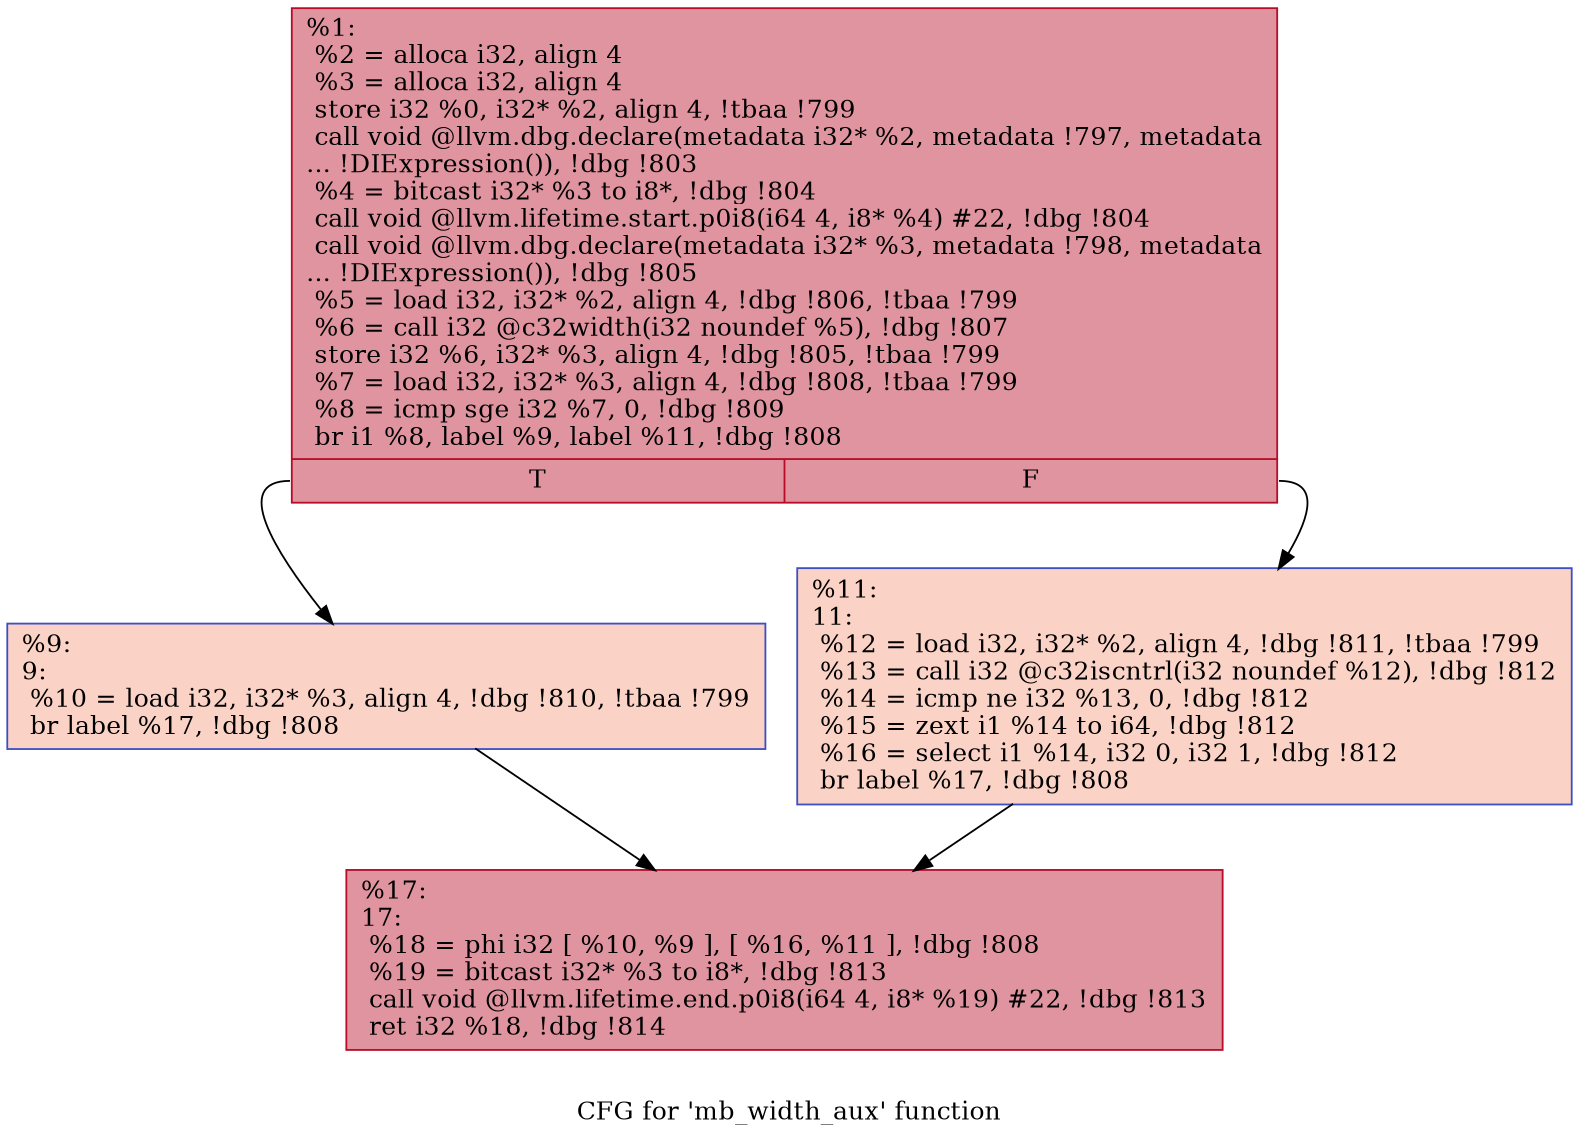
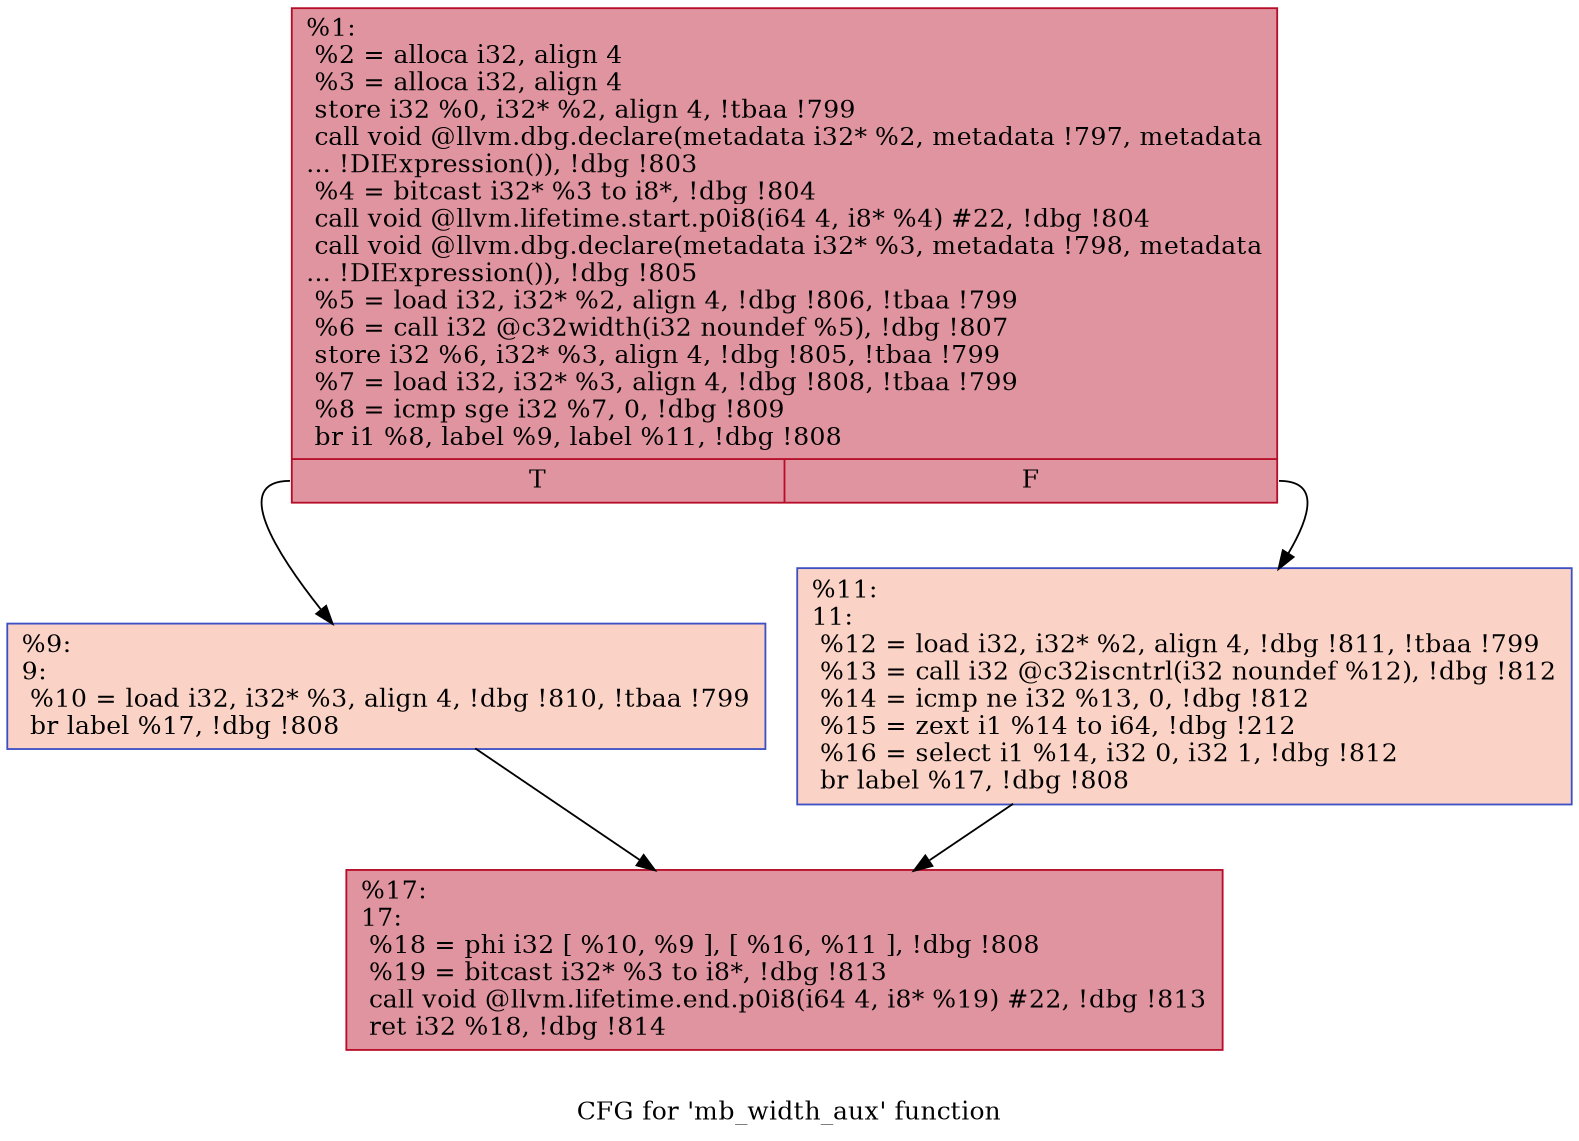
(1054, 726) -> (1054, 726)
